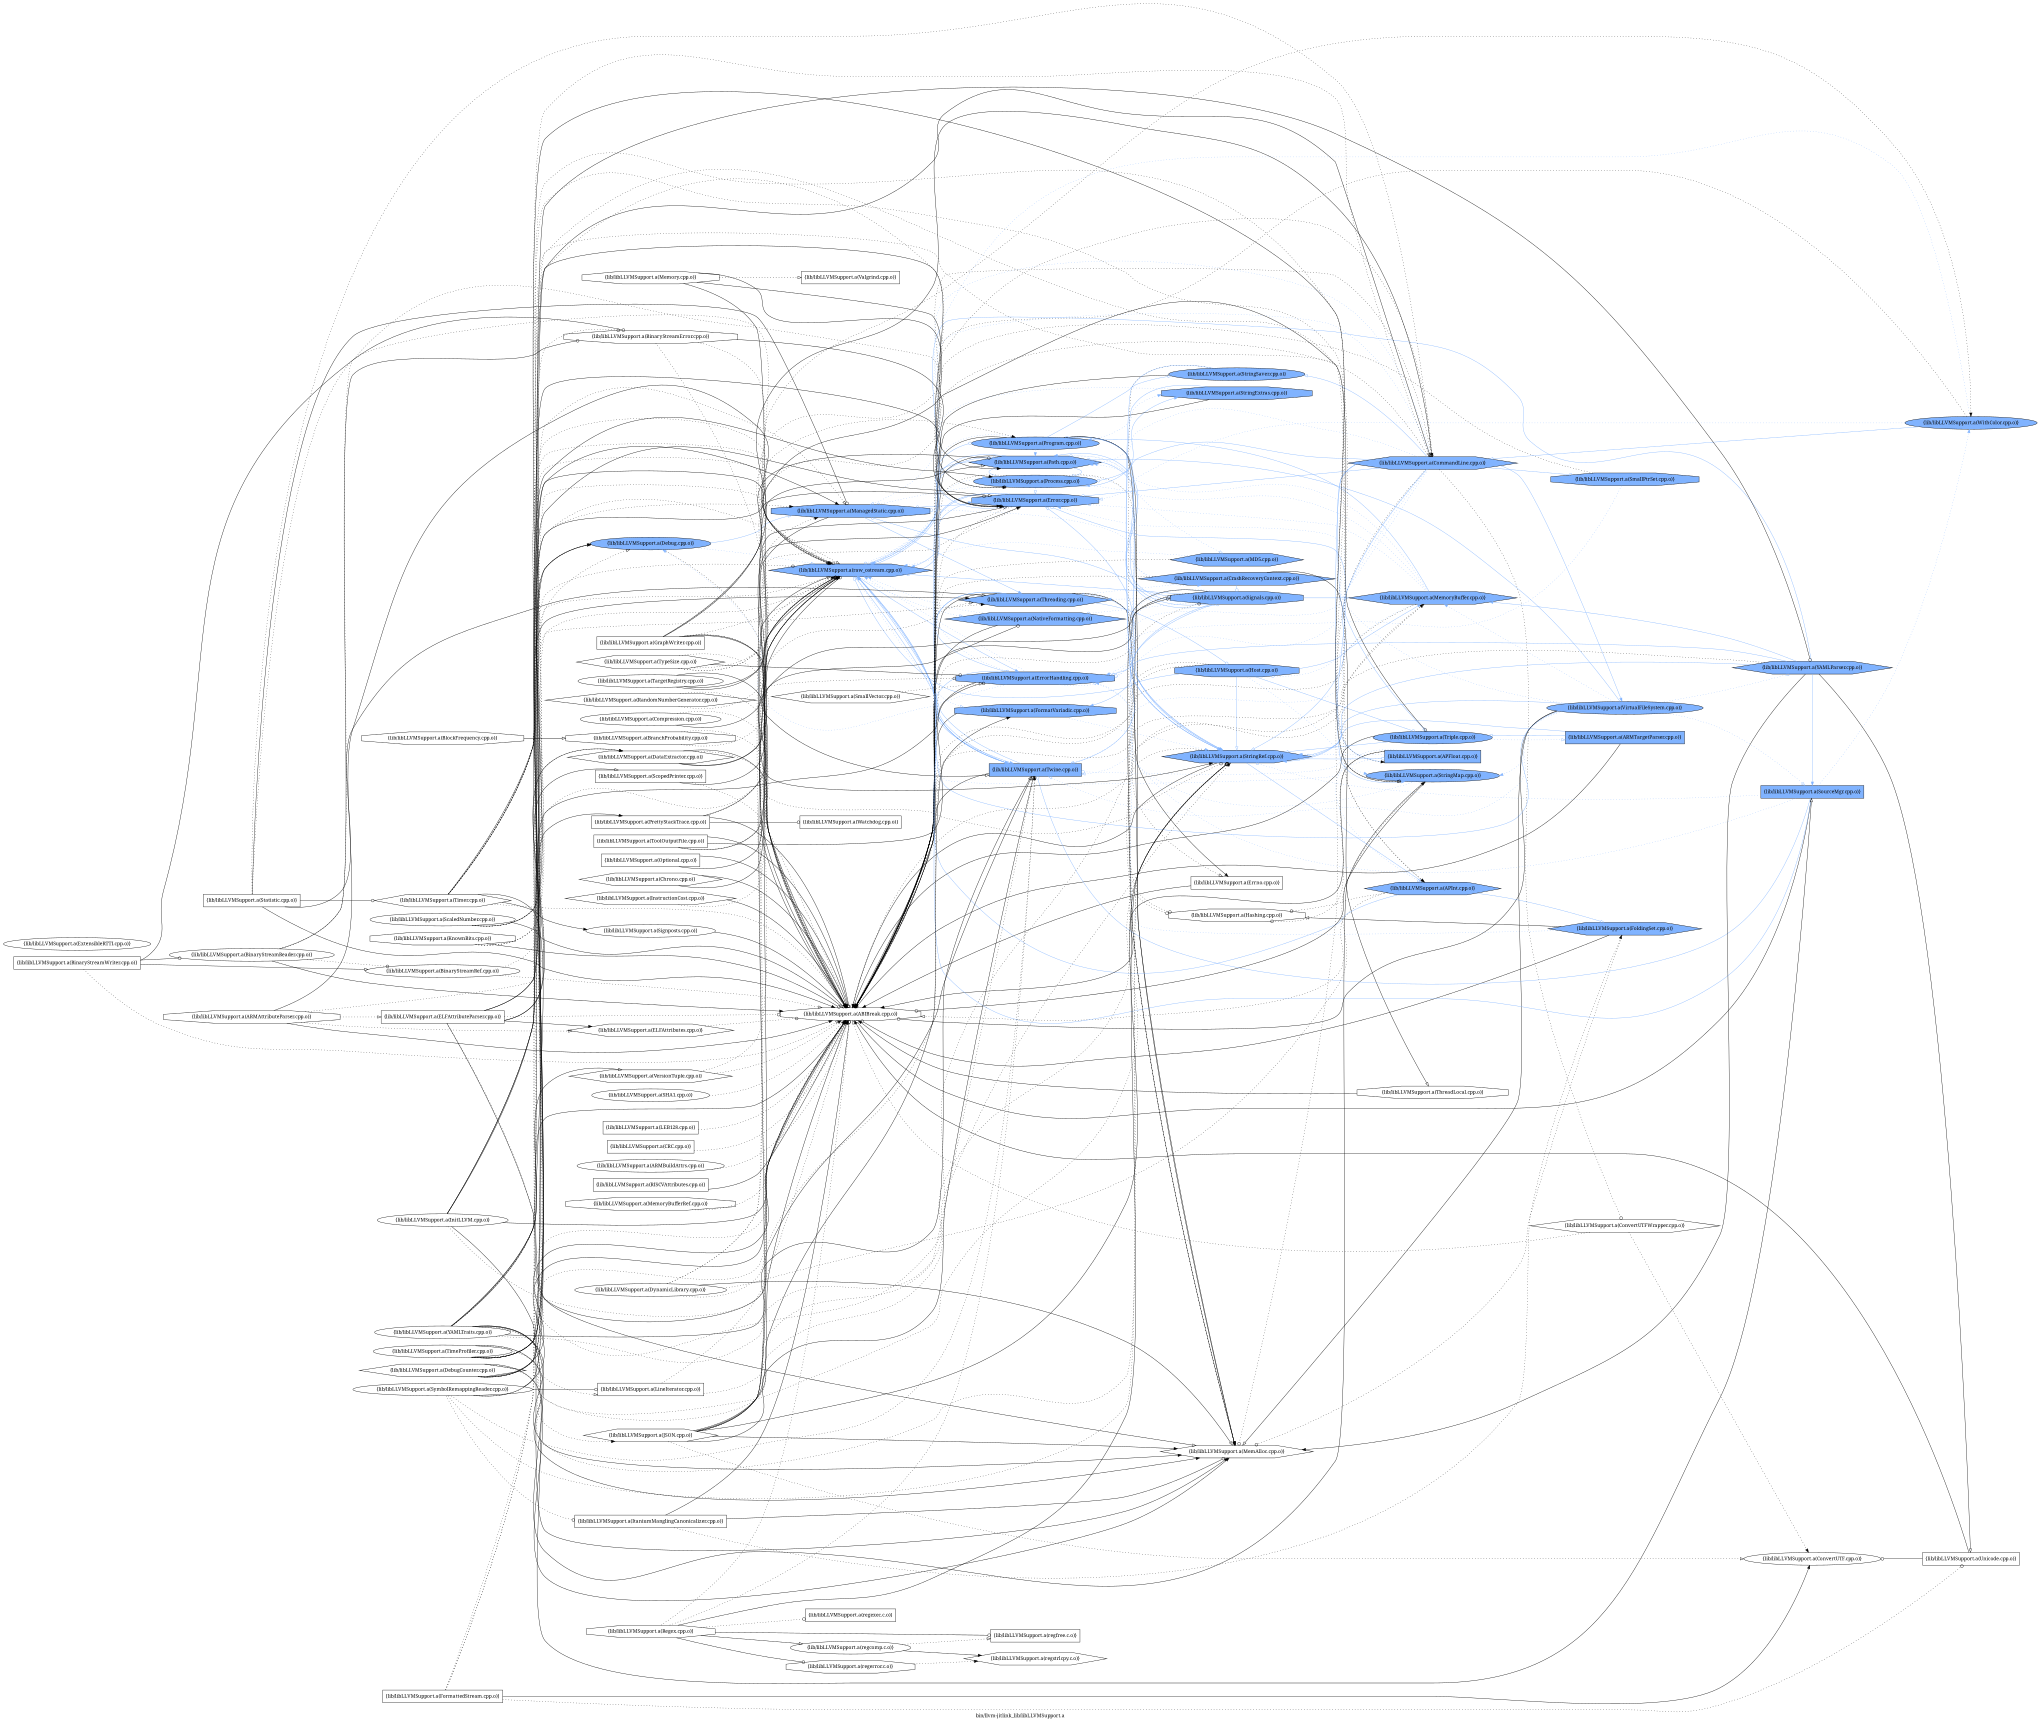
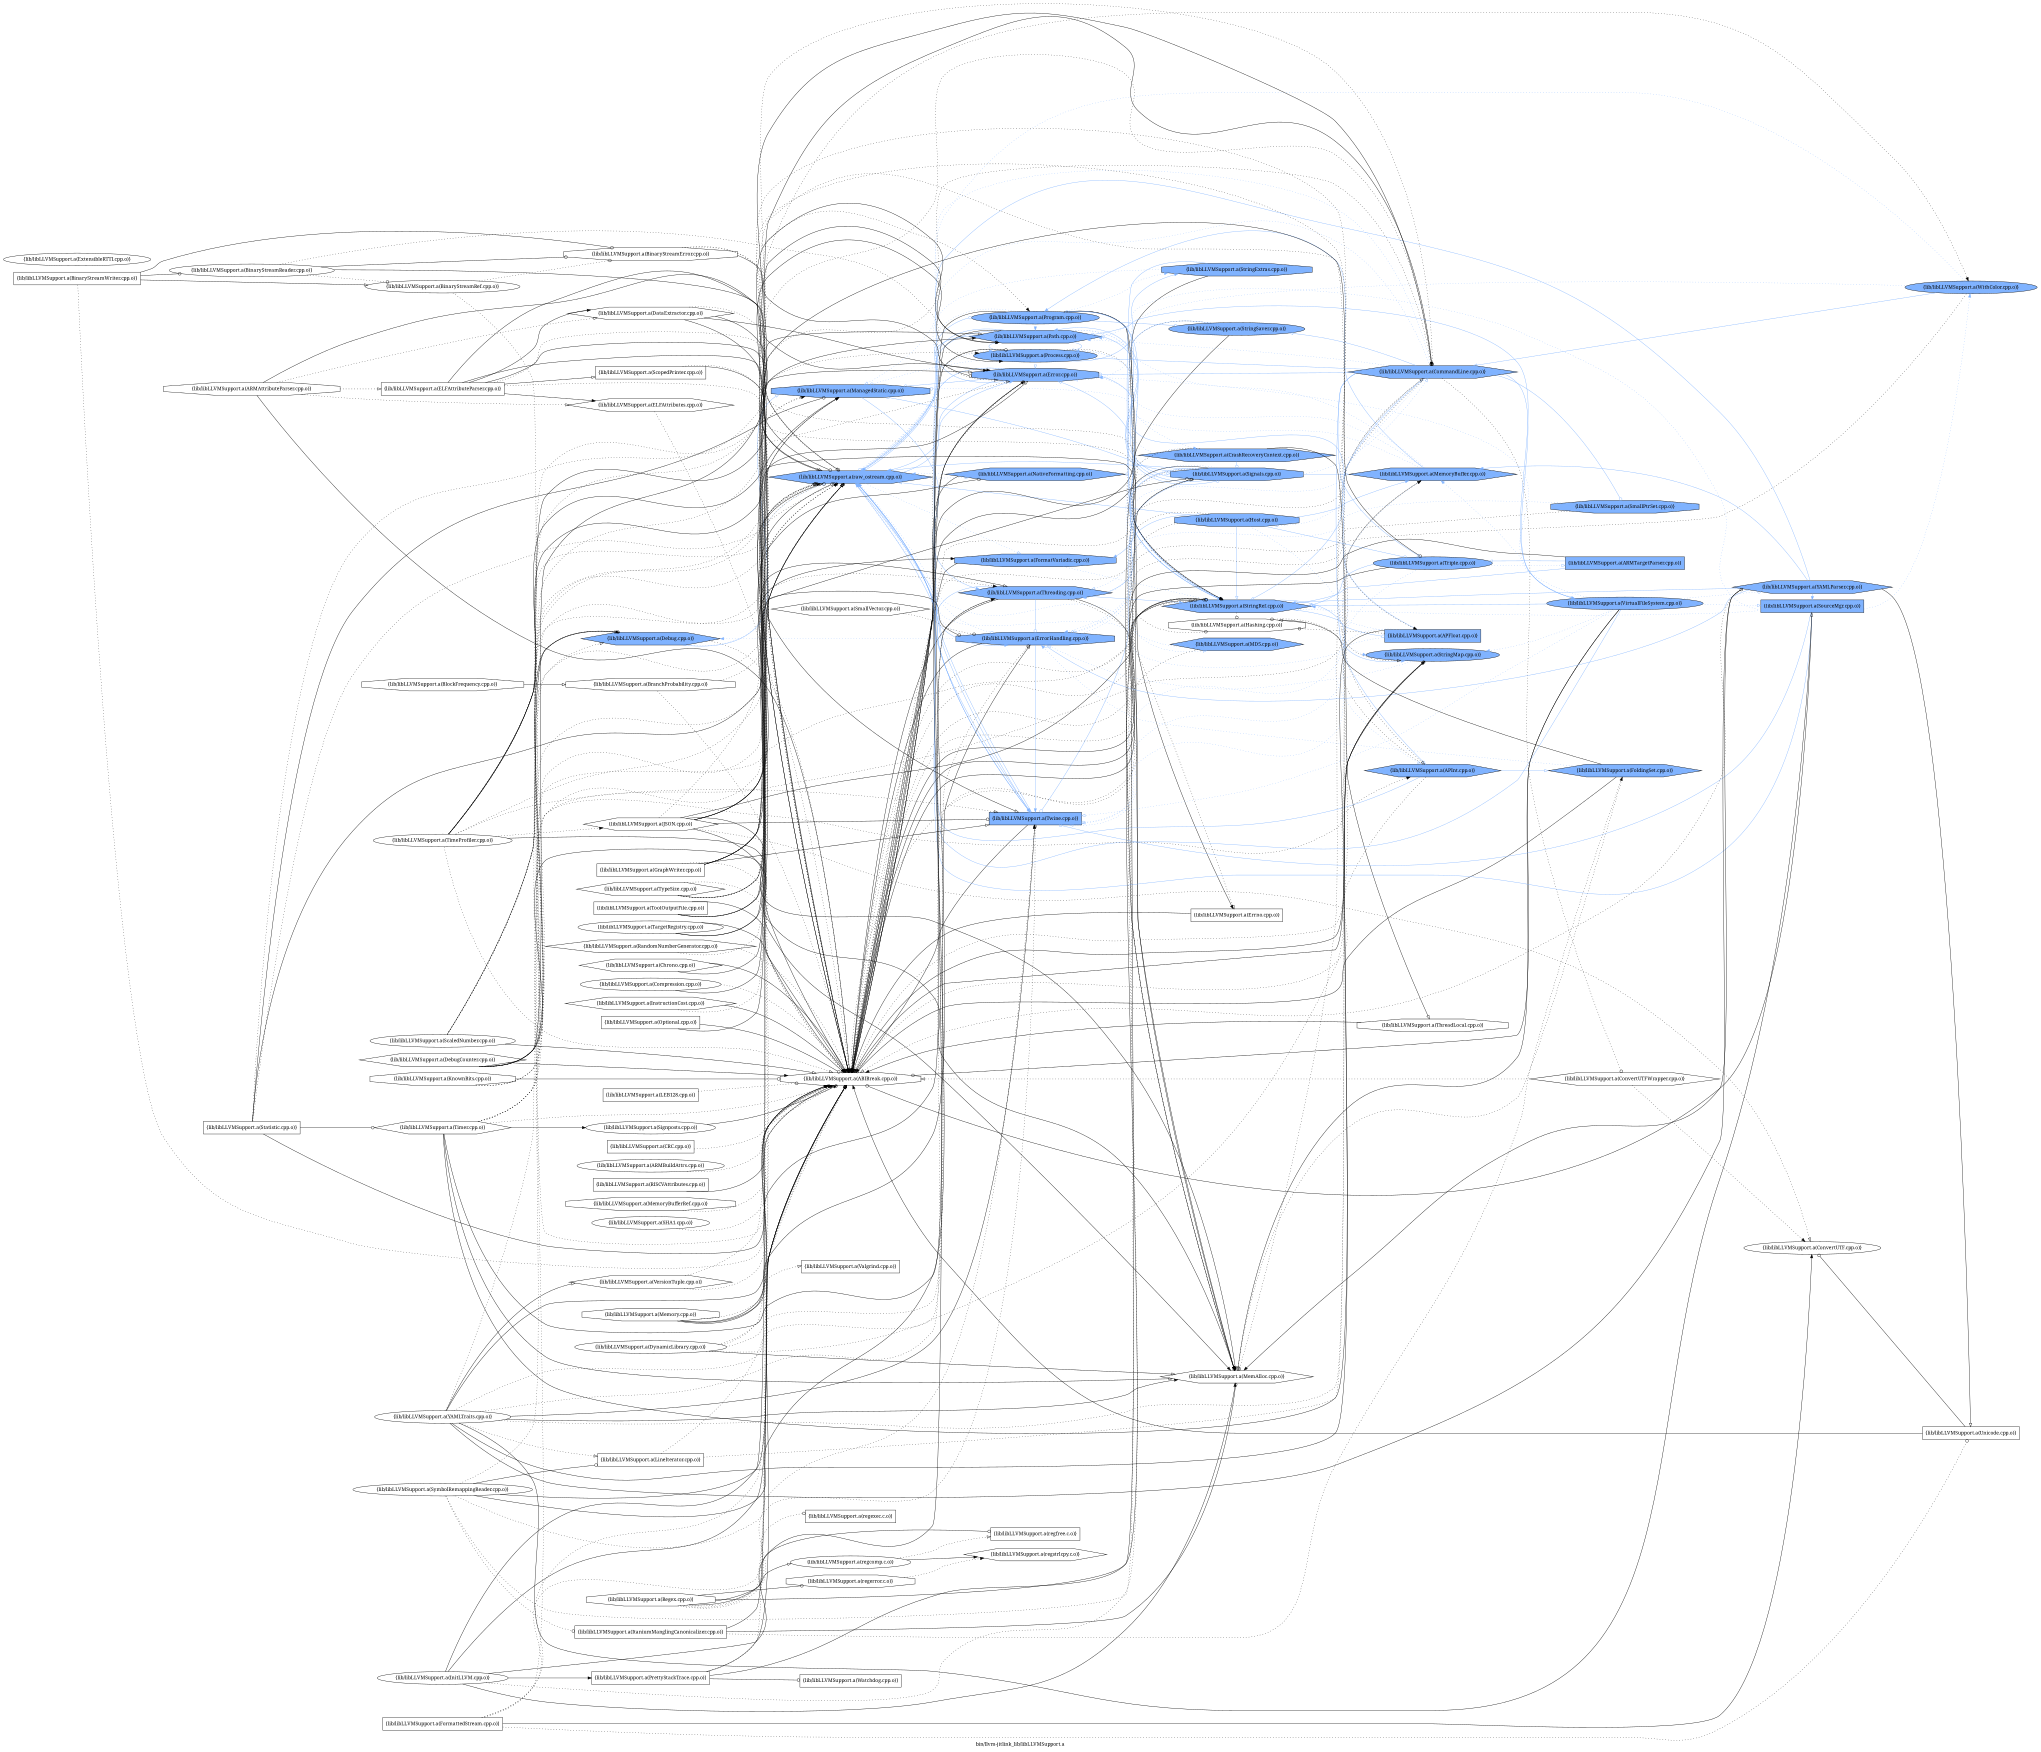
none -> (1373, 440)
(651, 544) -> (651, 639)
(765, 751) -> (762, 605)
